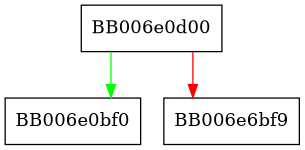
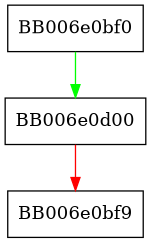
(111, 68) -> (75, 68)
(232, 121) -> (75, 214)
